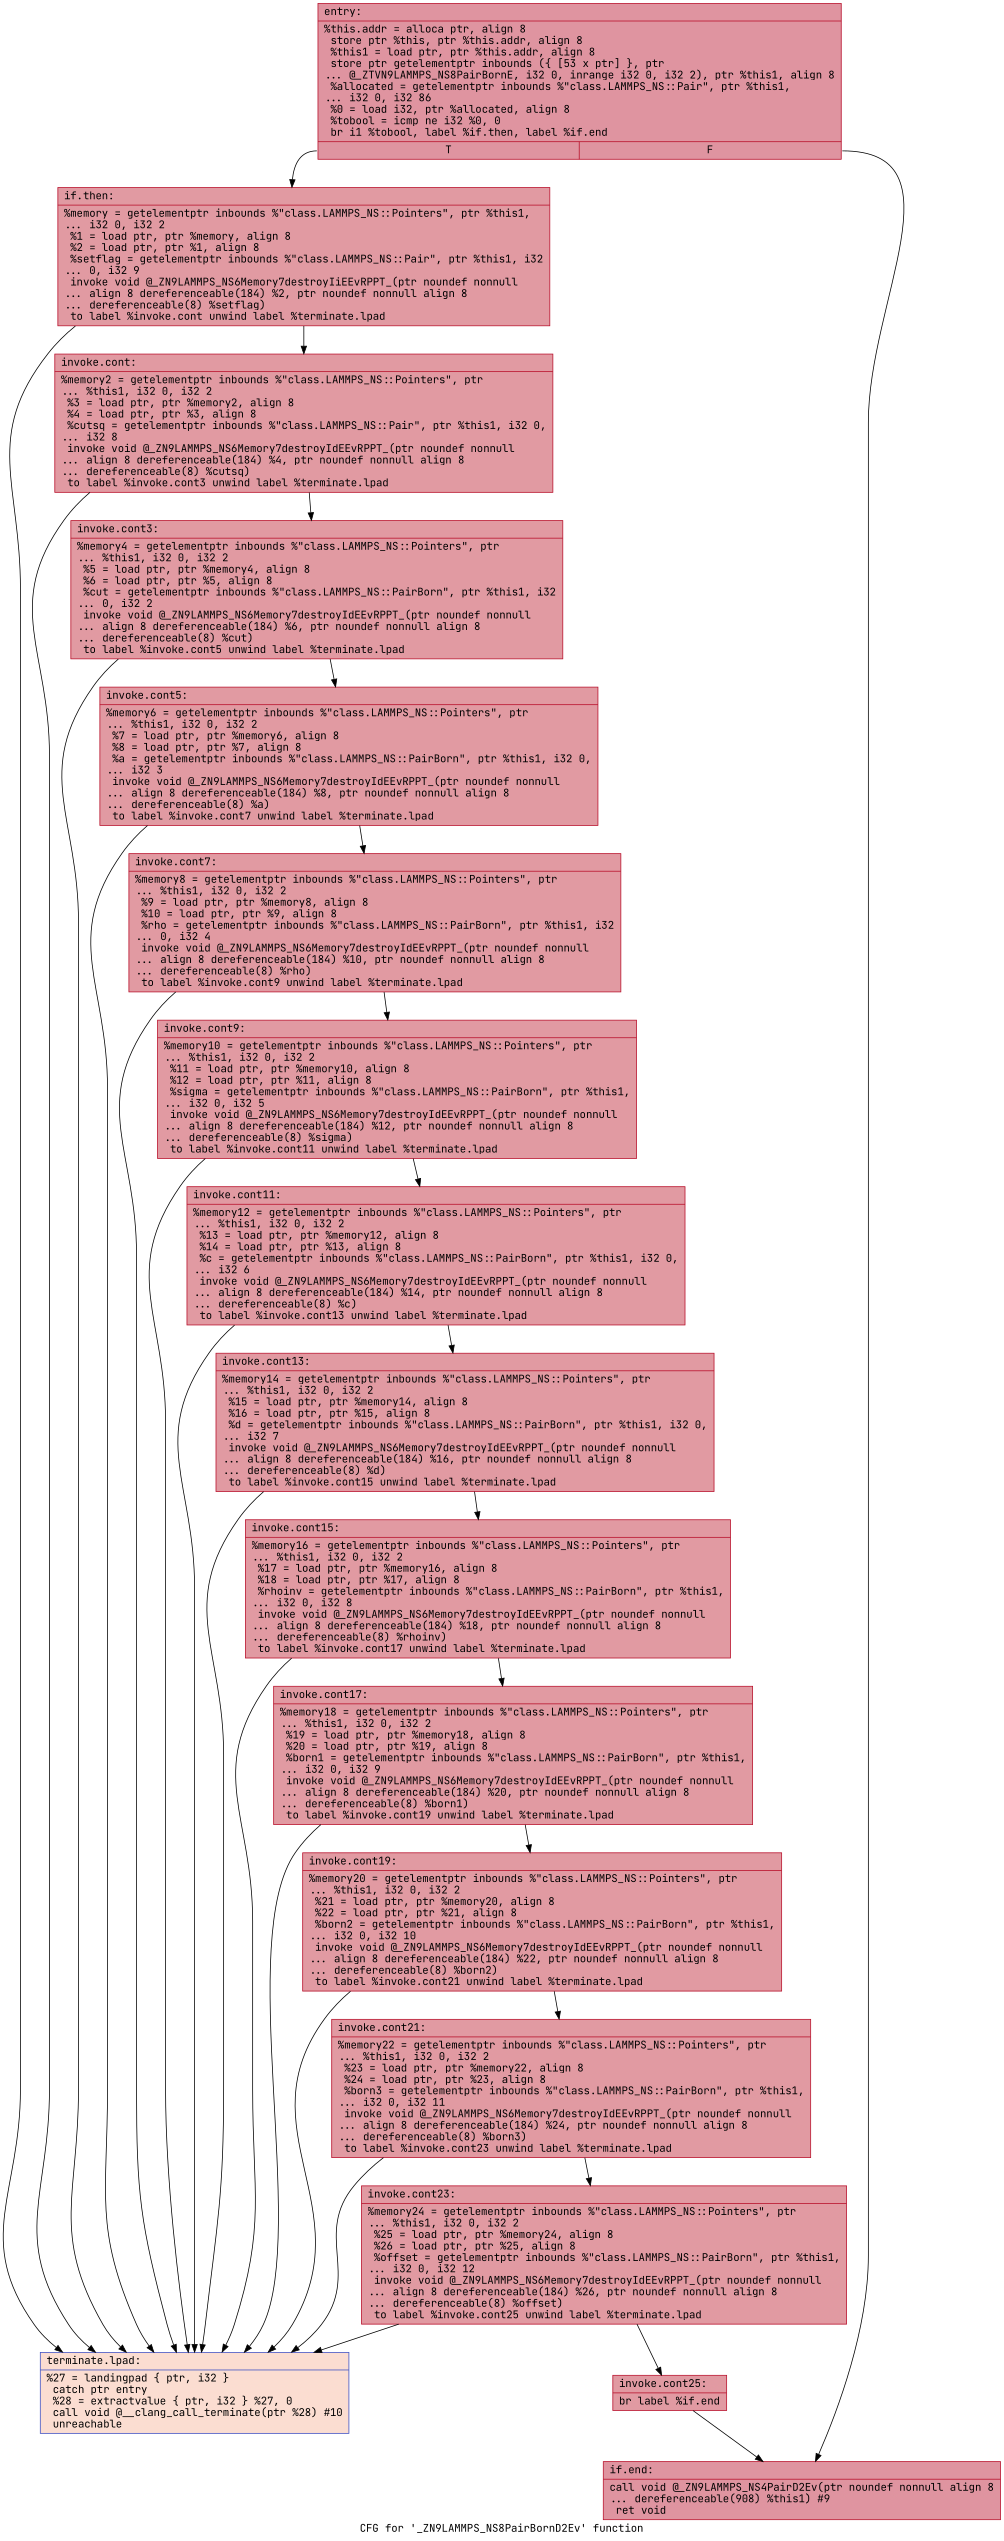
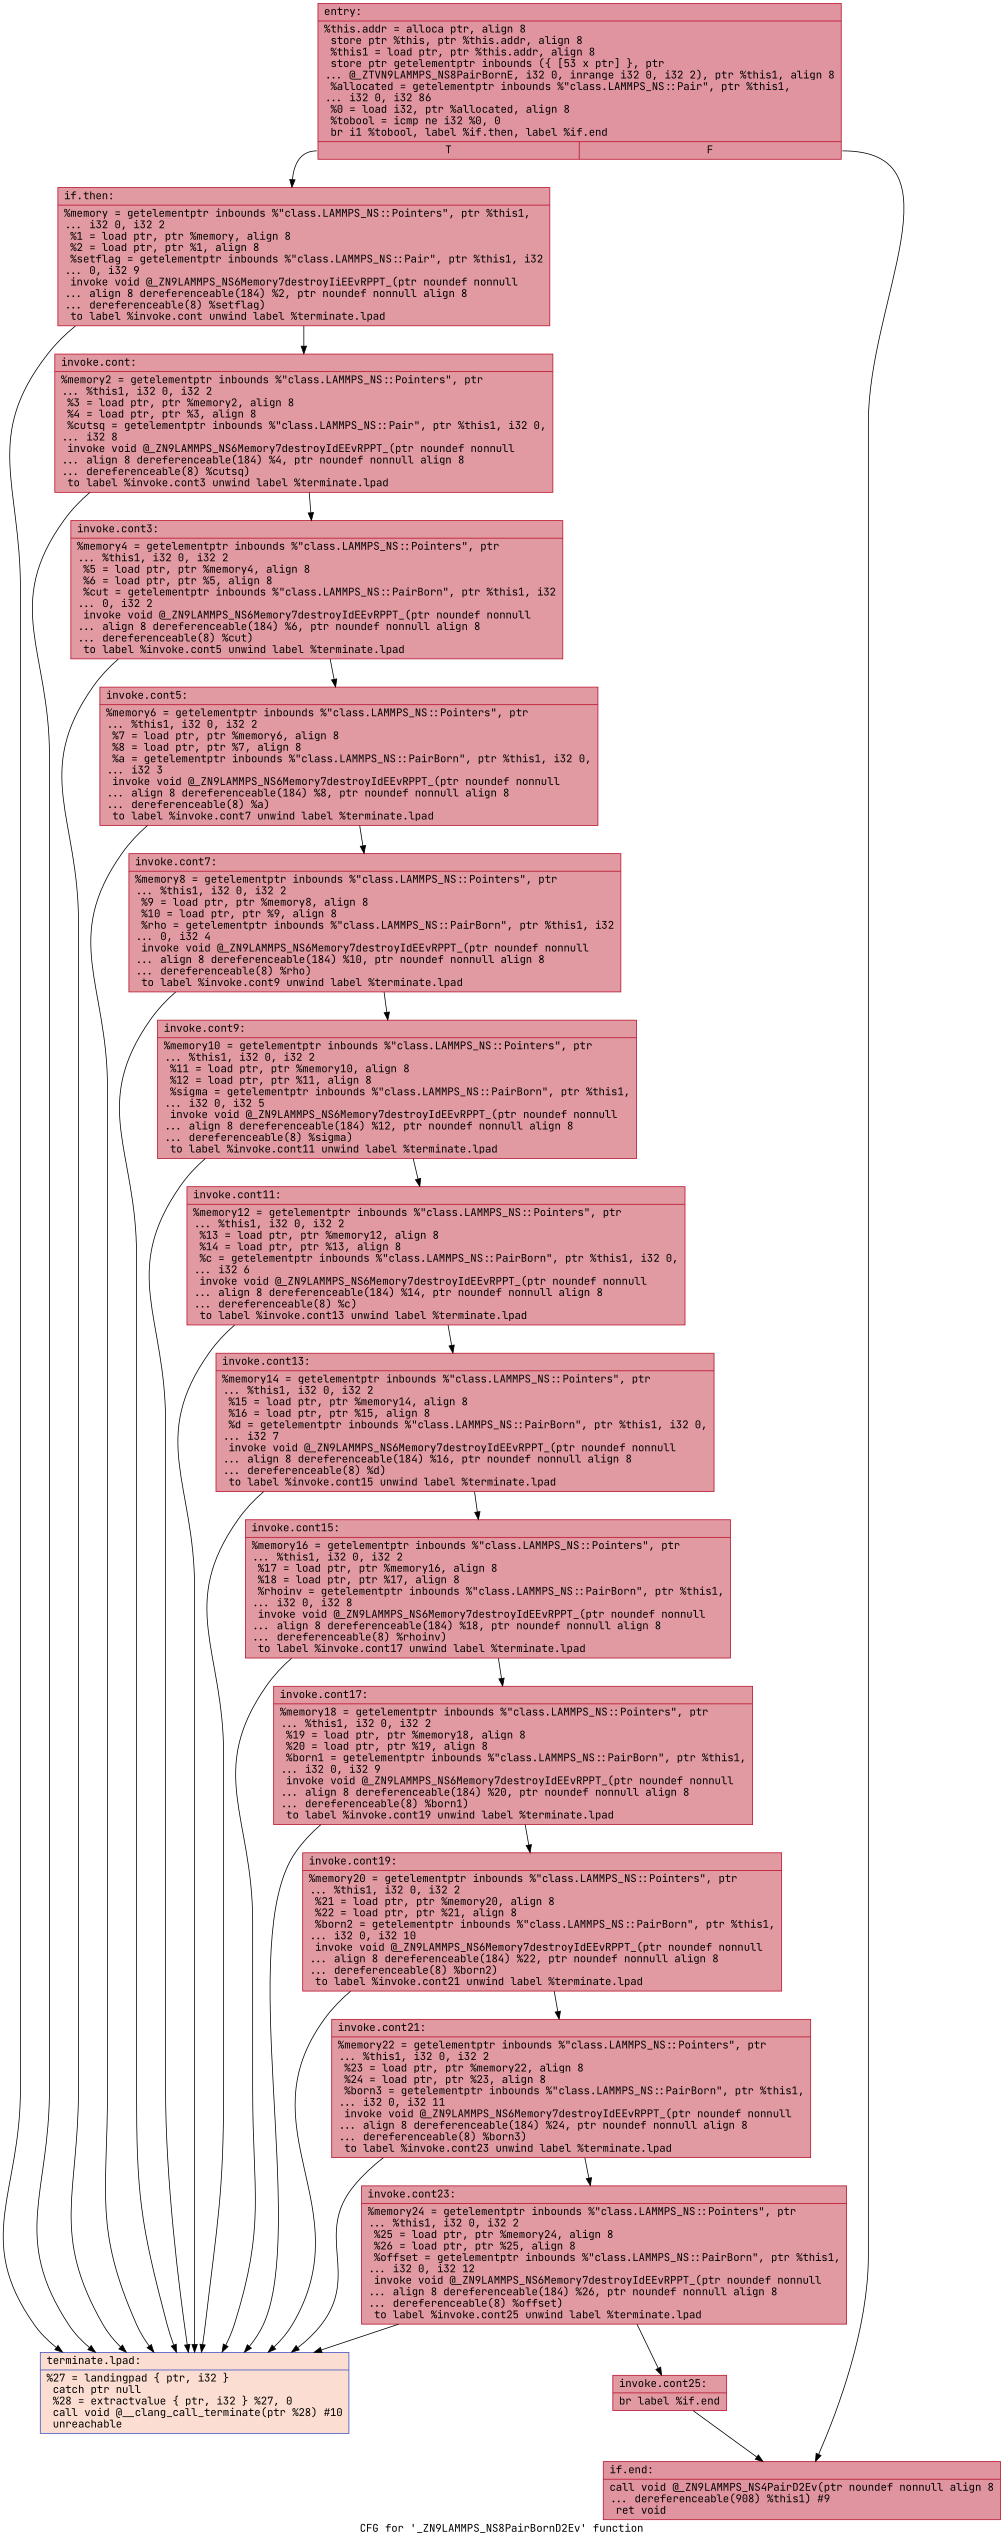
(97, 2390) -> (94, 2390)
